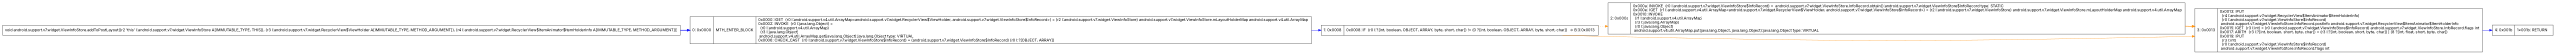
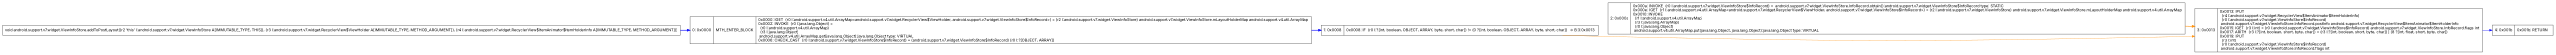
(1602, 26) -> none
(1315, 30) -> (1315, 30)
(2534, 30) -> (2534, 30)
